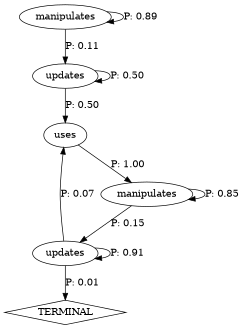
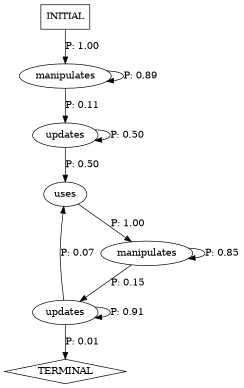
none -> (65, 17)
